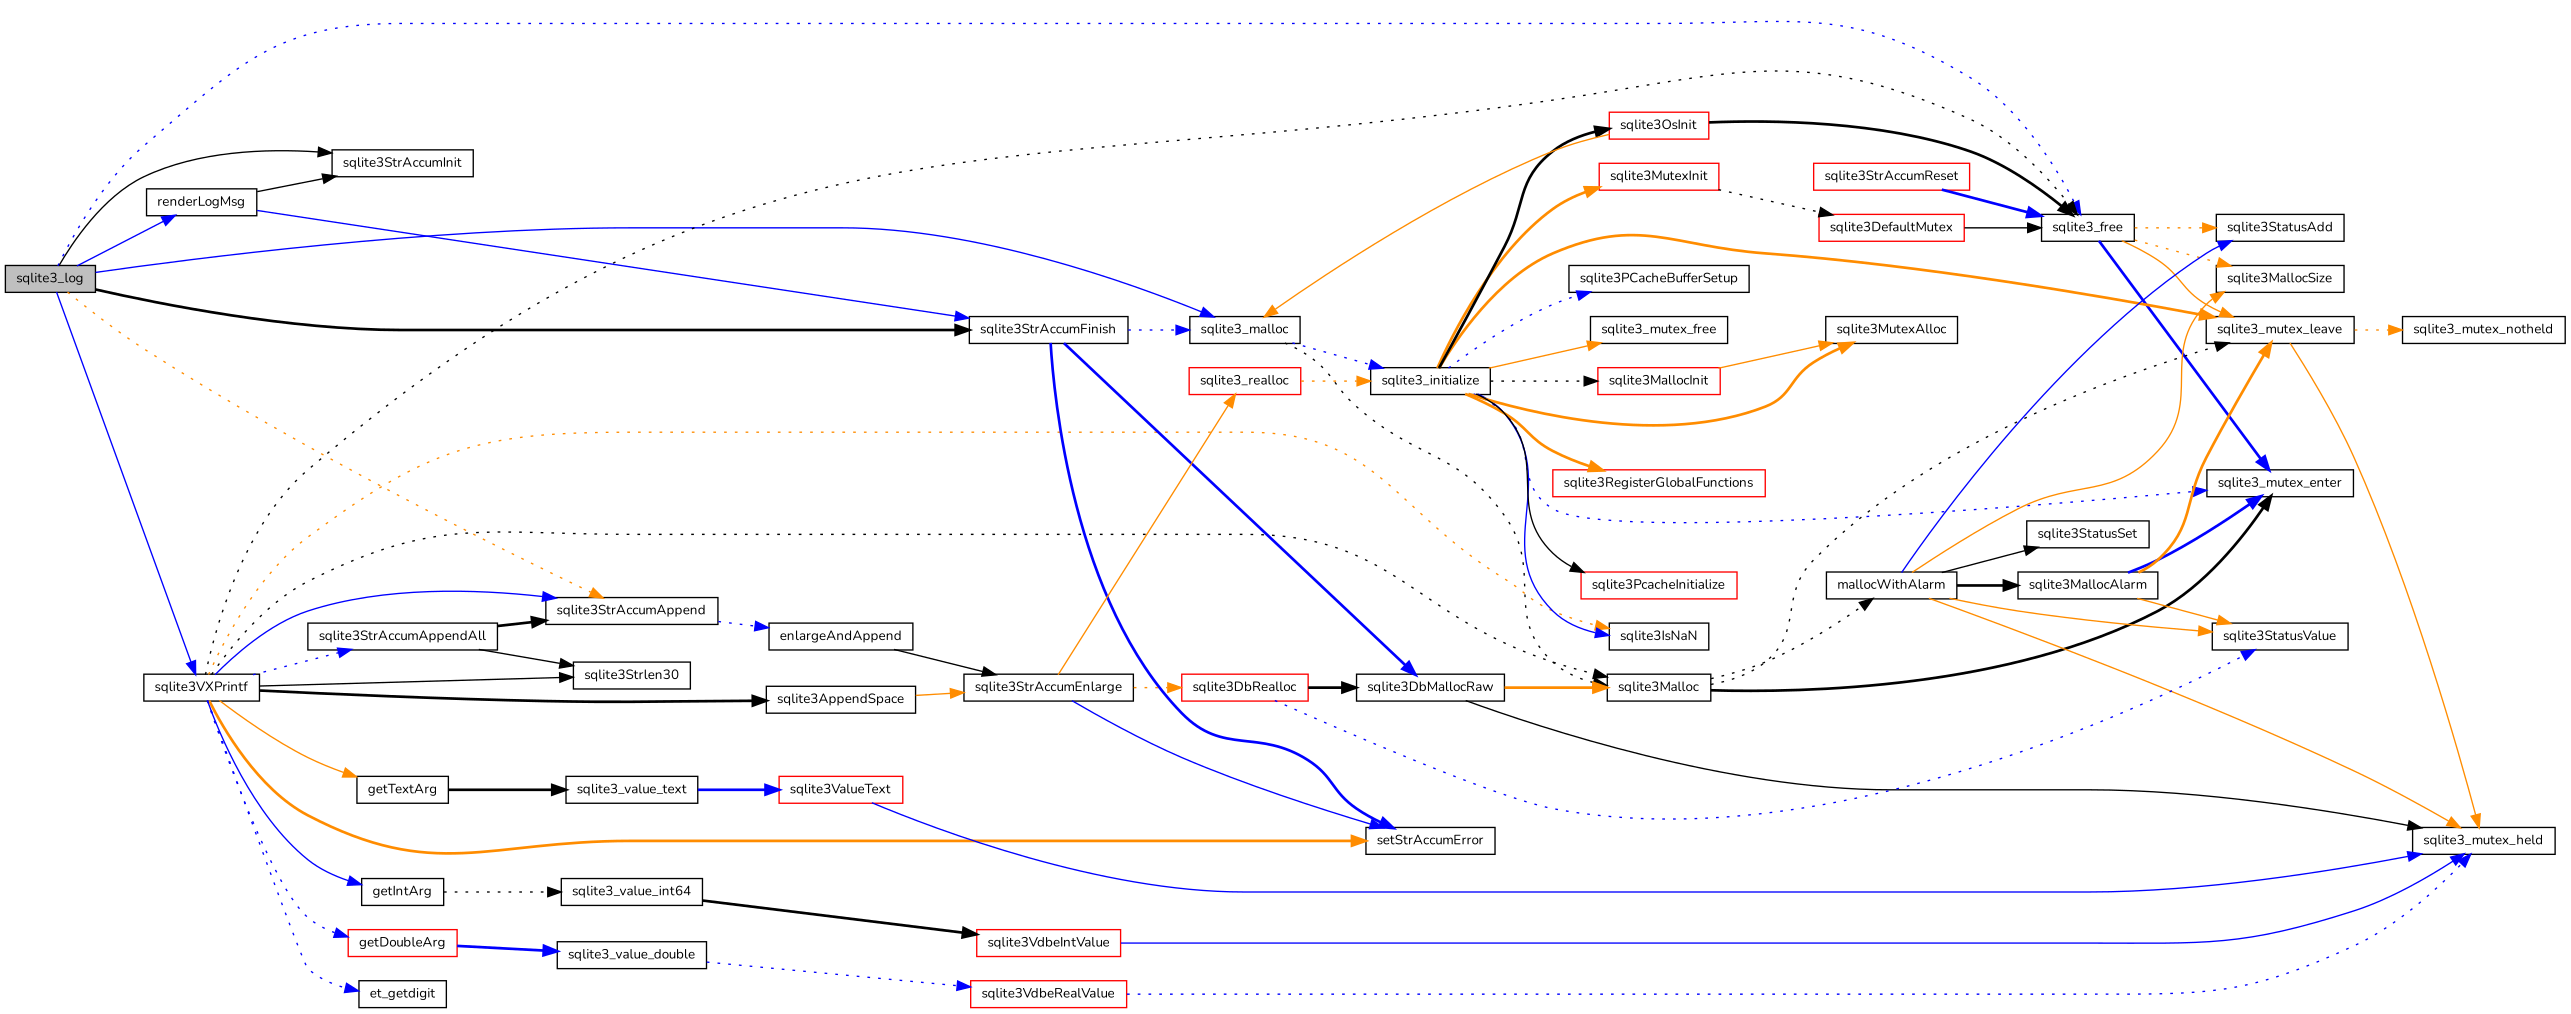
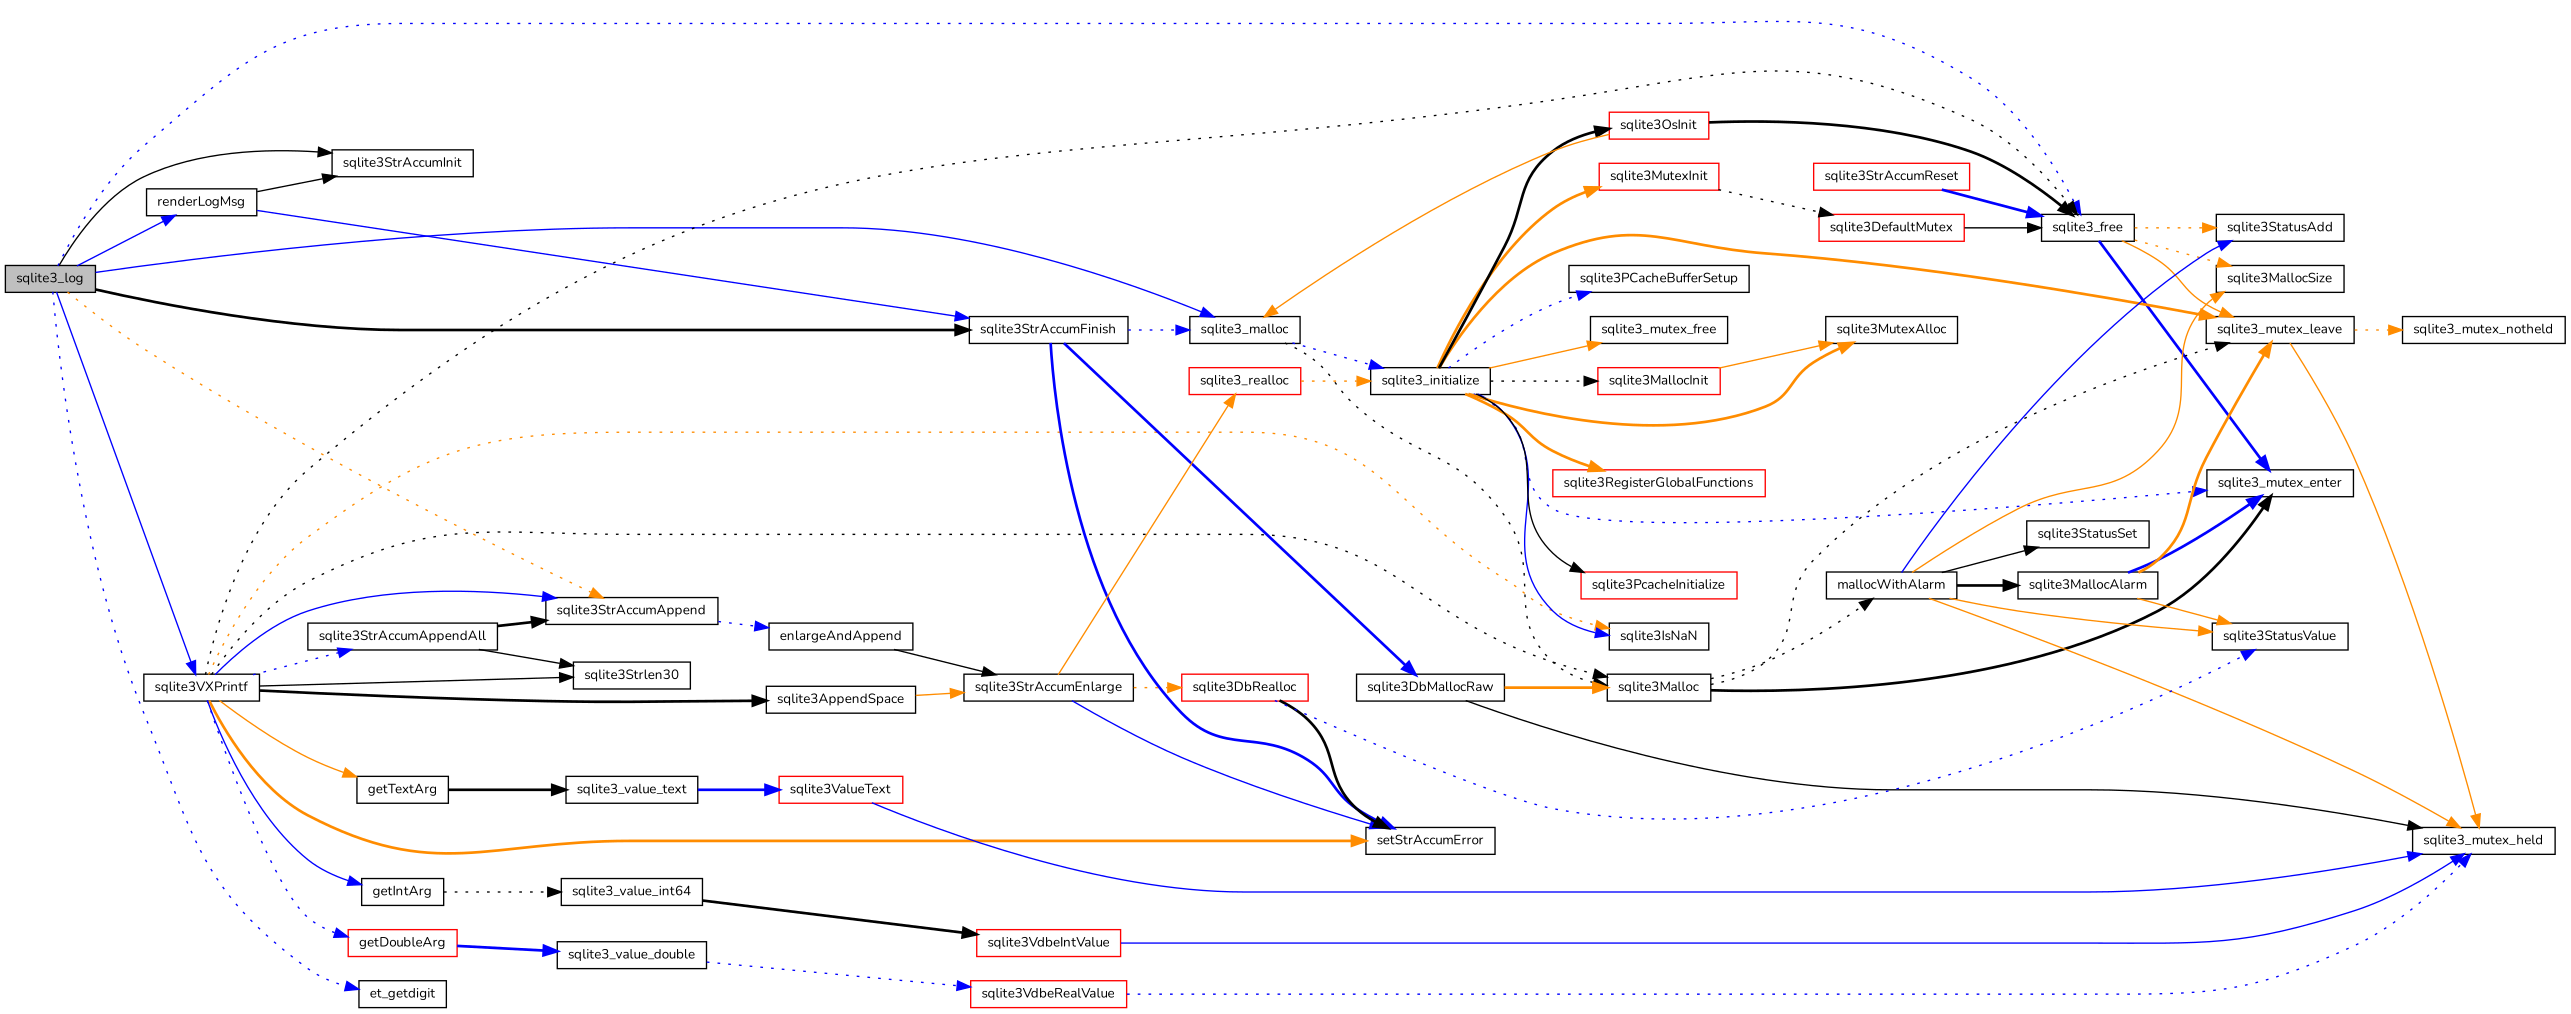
(1325, 688) -> (1330, 759)
(278, 893) -> (130, 675)
